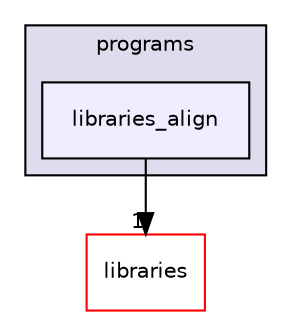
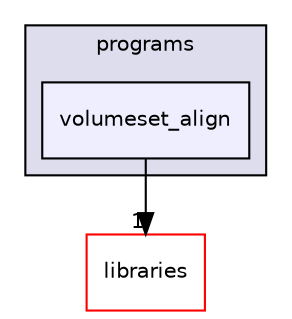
(146, 120) -> (146, 120)
